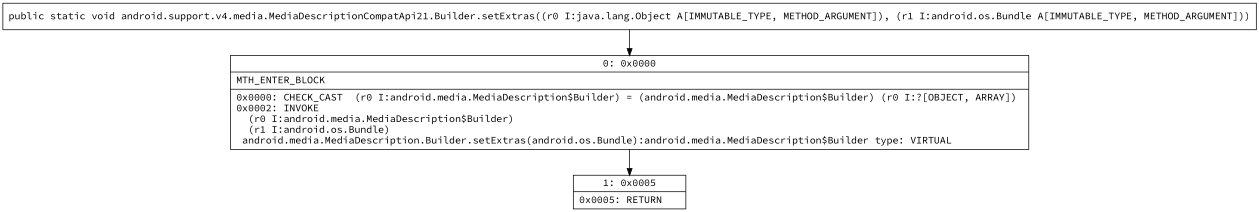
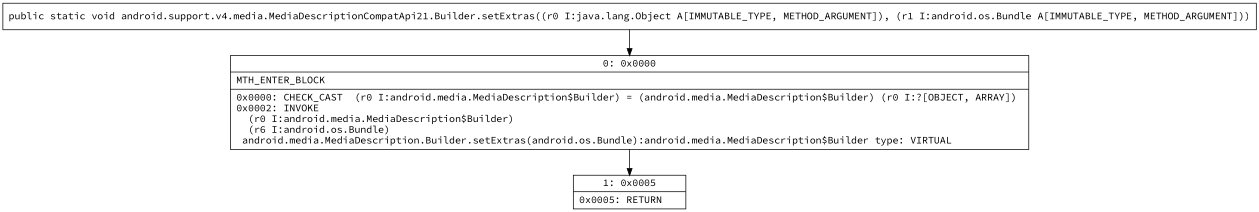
(313, 130) -> (313, 130)
